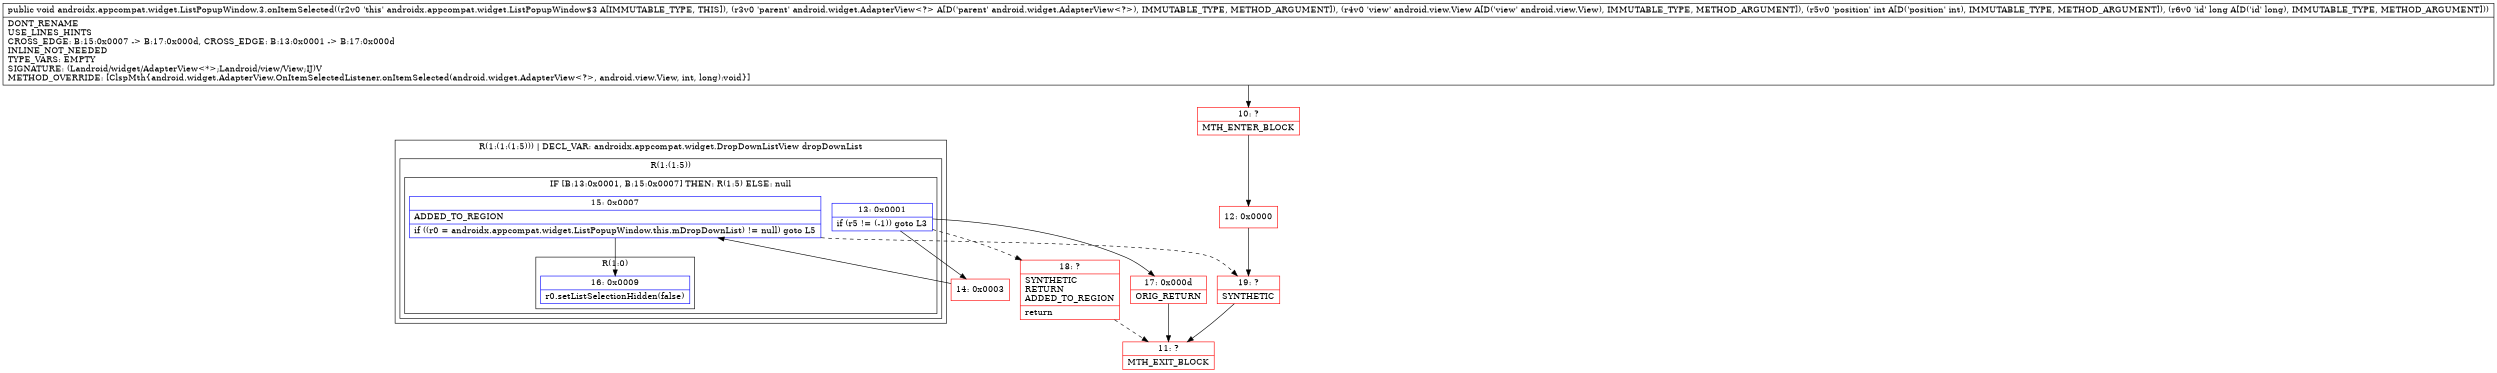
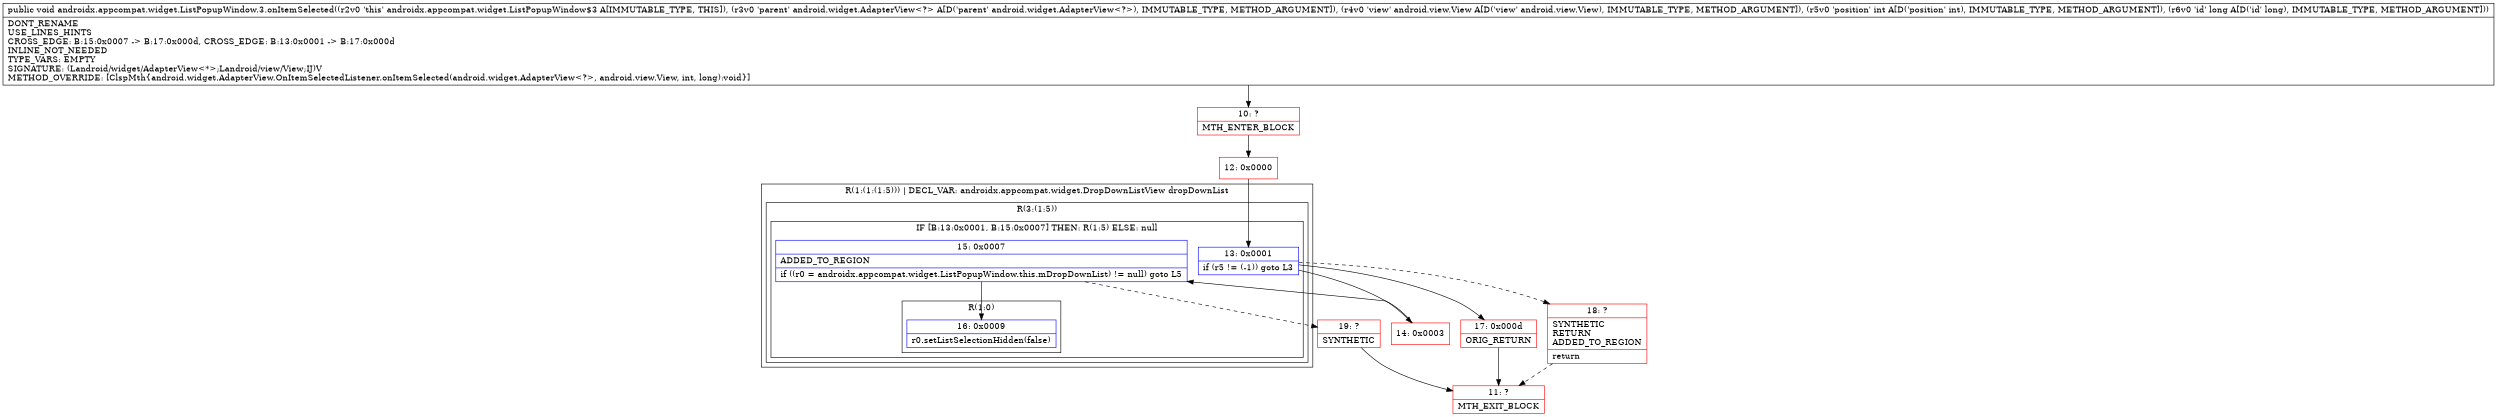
(671, 166) -> (1037, 210)
(1248, 249) -> (1248, 210)
